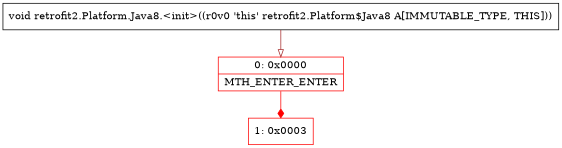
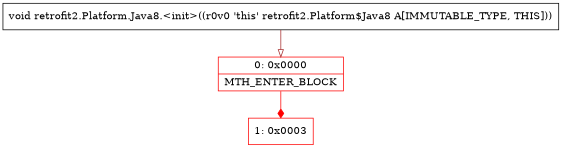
(281, 82) -> (281, 82)
